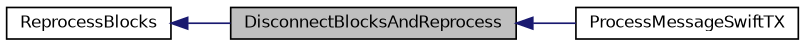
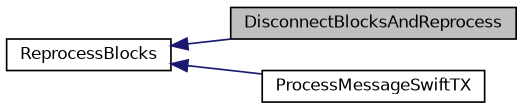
(554, 23) -> (225, 70)
